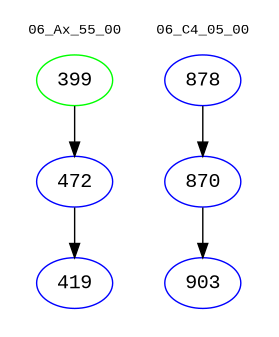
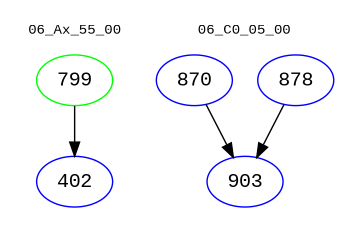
(204, 30) -> (245, 30)
(75, 80) -> (75, 80)
(203, 124) -> (274, 125)
(75, 182) -> (75, 182)
(75, 283) -> none
